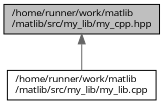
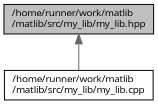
(82, 19) -> (79, 19)
